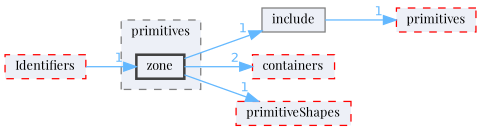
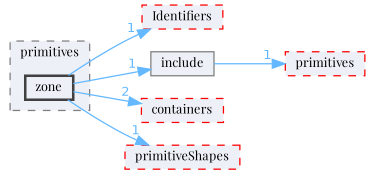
(105, 67) -> (103, 54)
